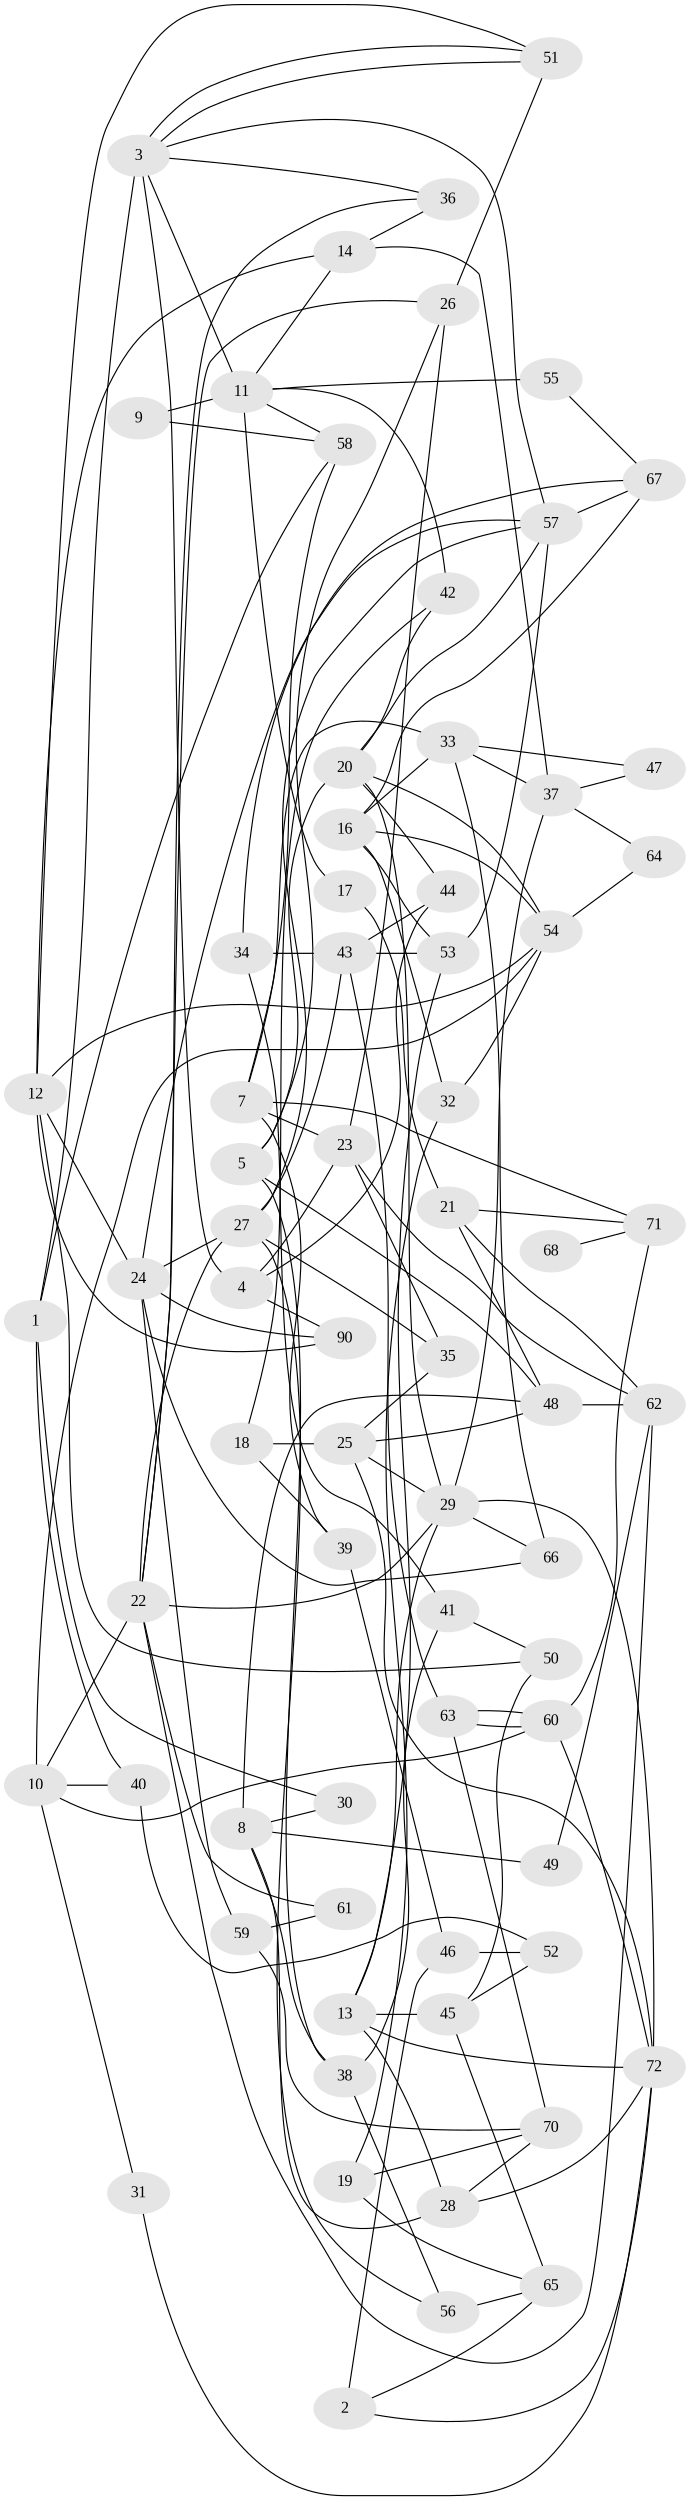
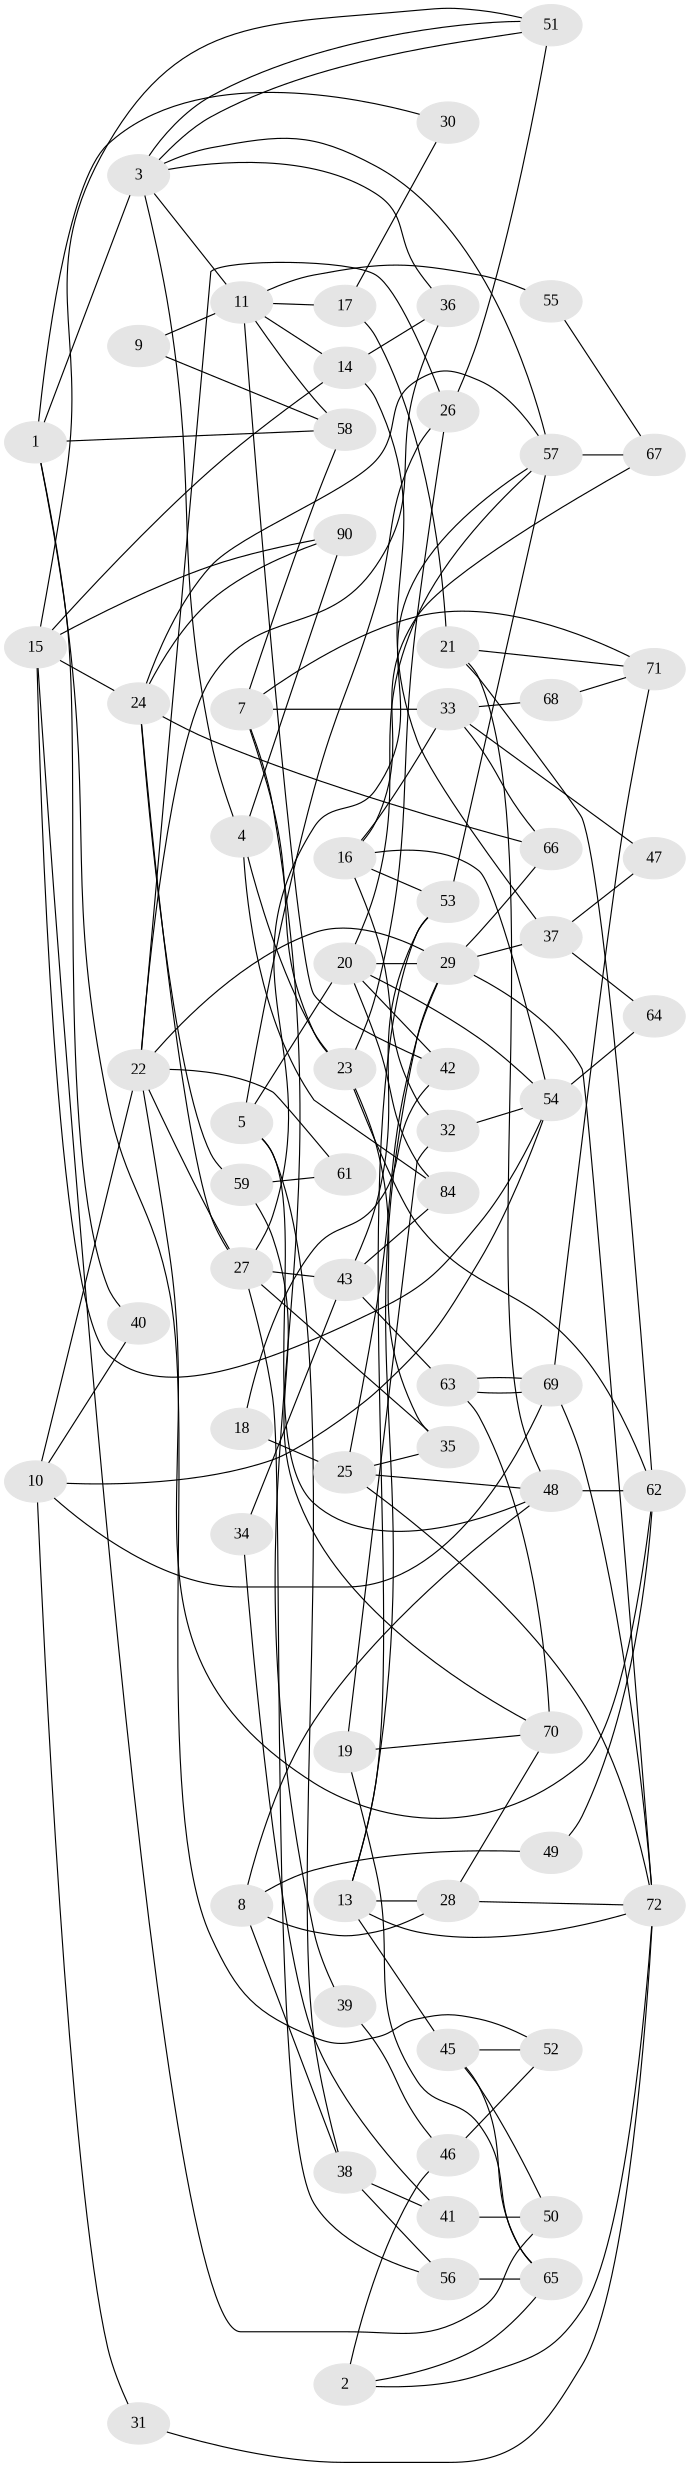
(395, 536) -> none
(500, 769) -> (508, 704)
(448, 891) -> (448, 1193)
(36, 1094) -> (36, 647)
(292, 1495) -> none
(551, 1721) -> (551, 1385)
(294, 1816) -> (400, 207)
(259, 1968) -> (157, 1242)
